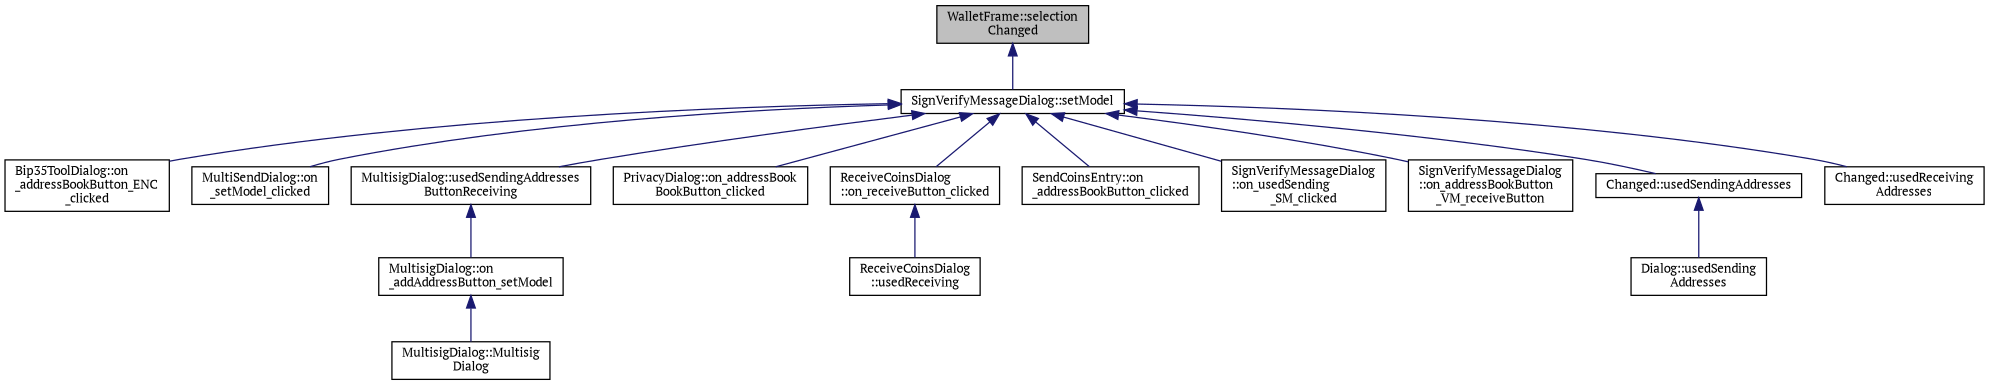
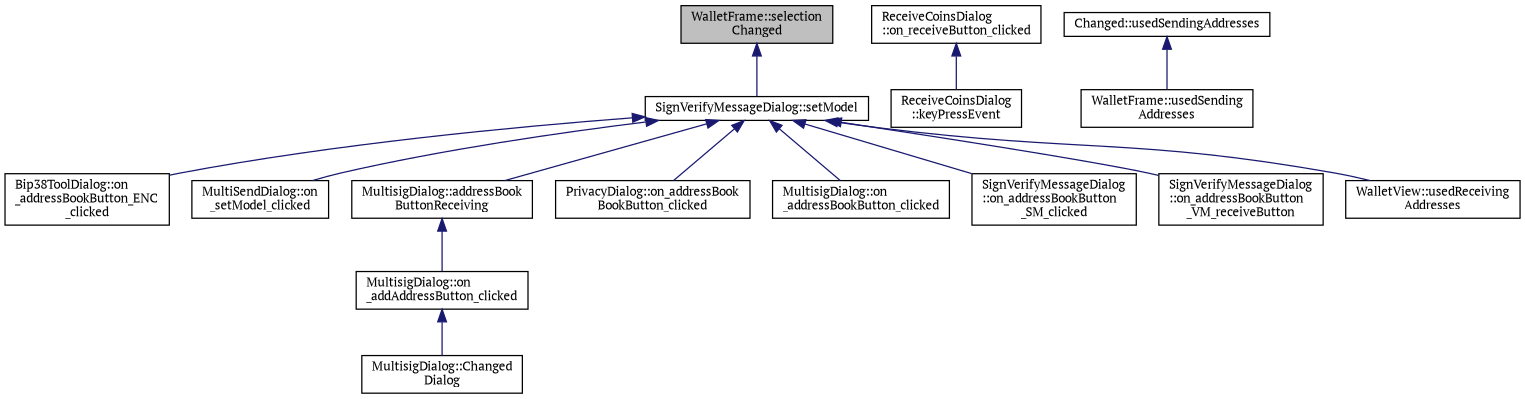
(1397, 135) -> none
(963, 144) -> none
(87, 186) -> (87, 199)
(471, 186) -> (442, 199)
(1111, 186) -> (861, 199)
(1304, 186) -> (1054, 199)
(1904, 186) -> (1433, 199)
(471, 277) -> (442, 290)
(915, 277) -> (956, 108)
(1699, 277) -> (1167, 108)
(471, 361) -> (442, 374)
